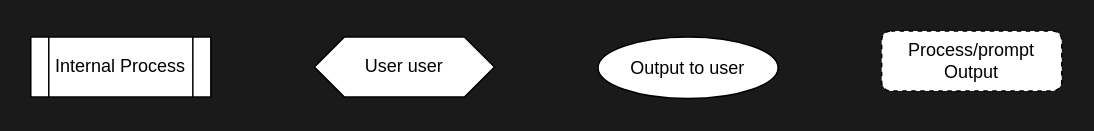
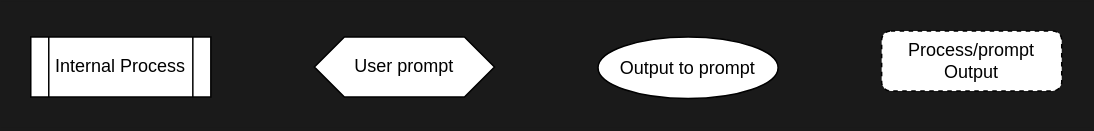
(404, 67) -> (404, 67)
(688, 68) -> (688, 68)
